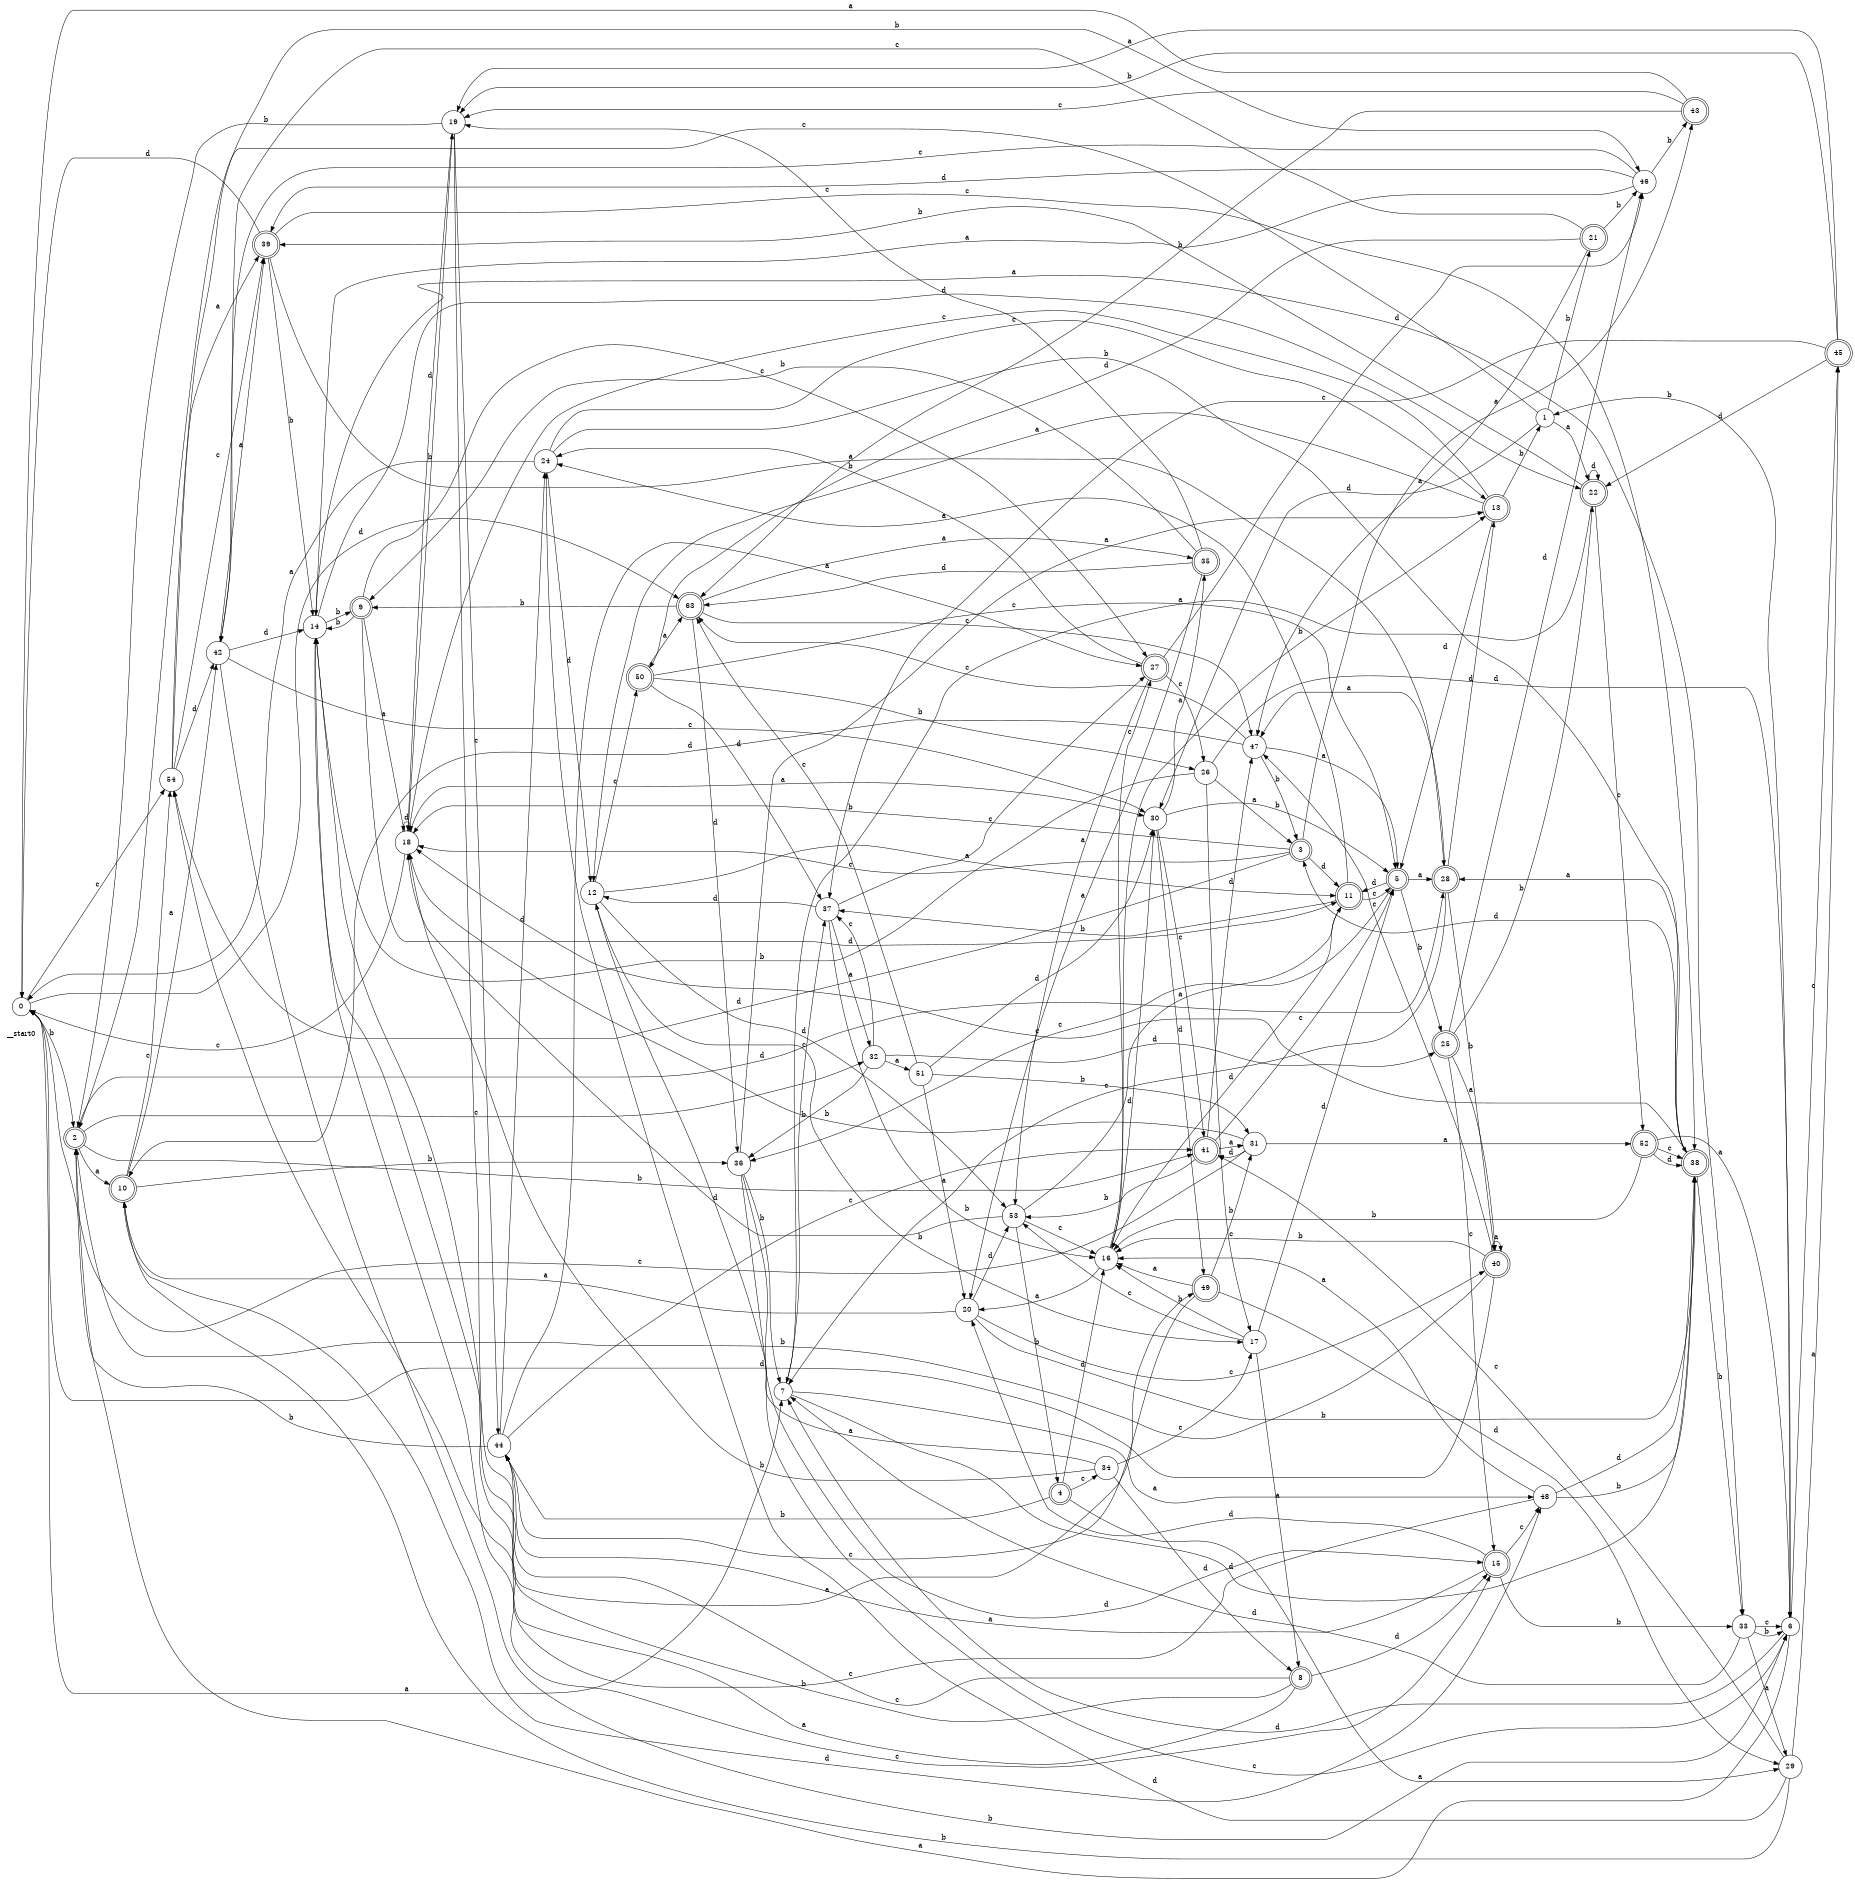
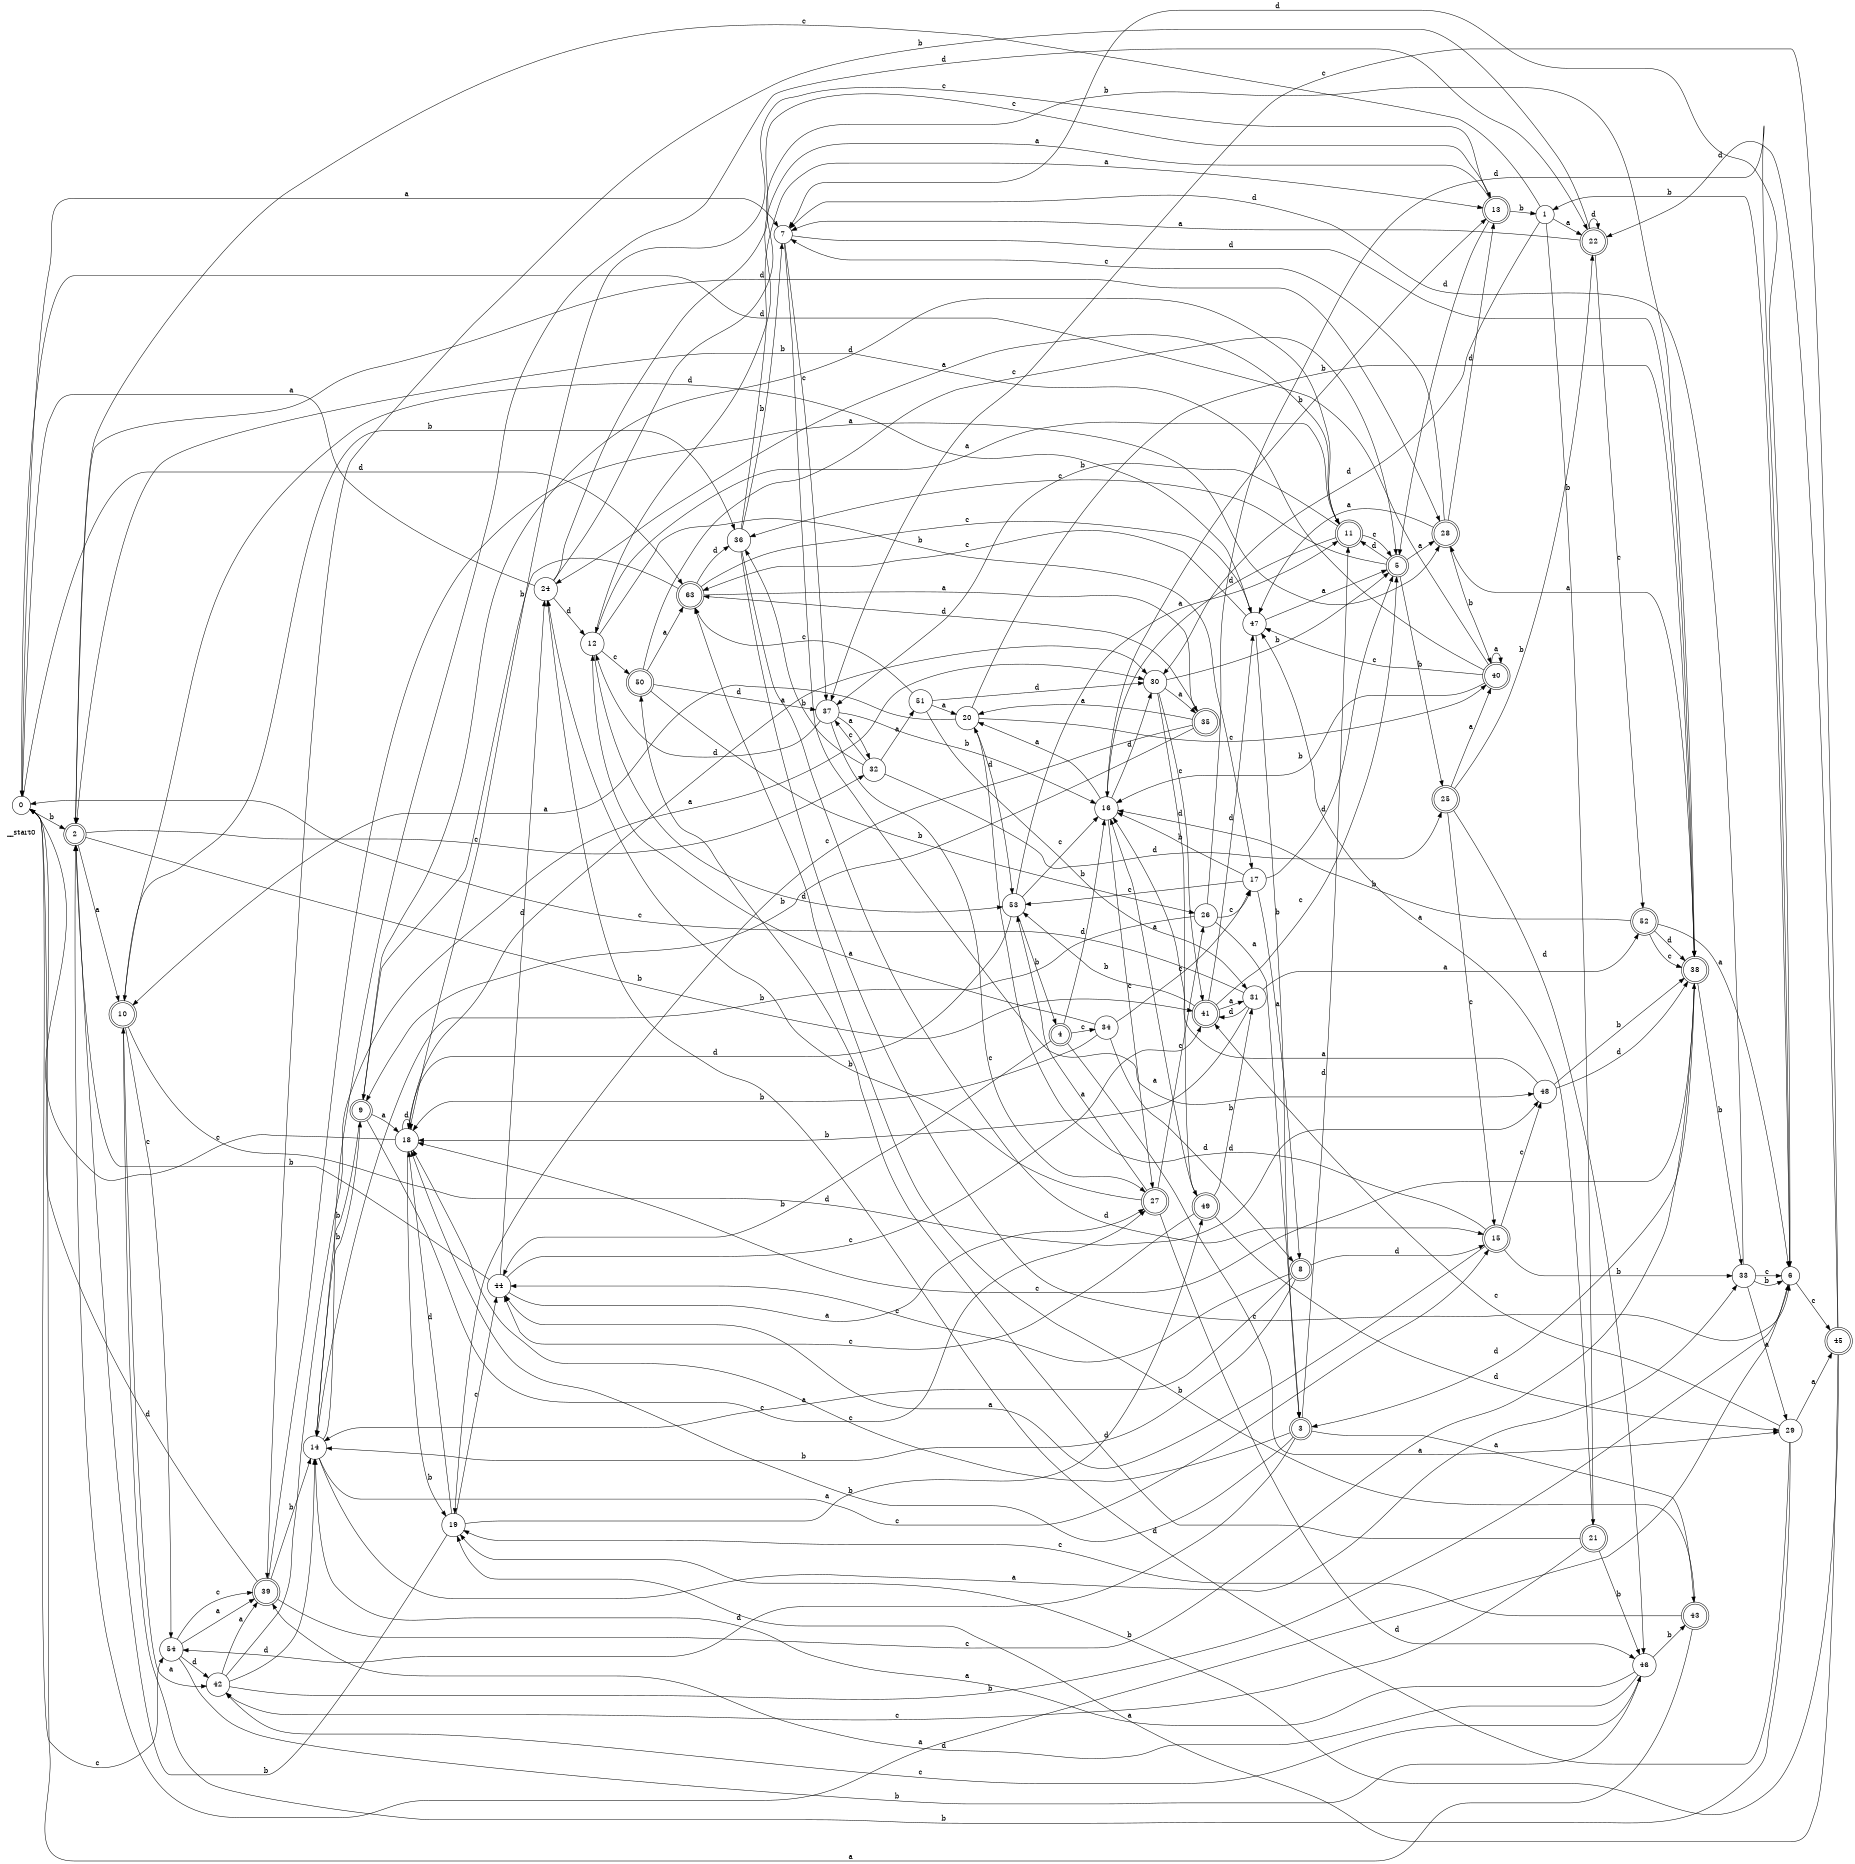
(690, 725) -> (690, 802)
(589, 1674) -> none
